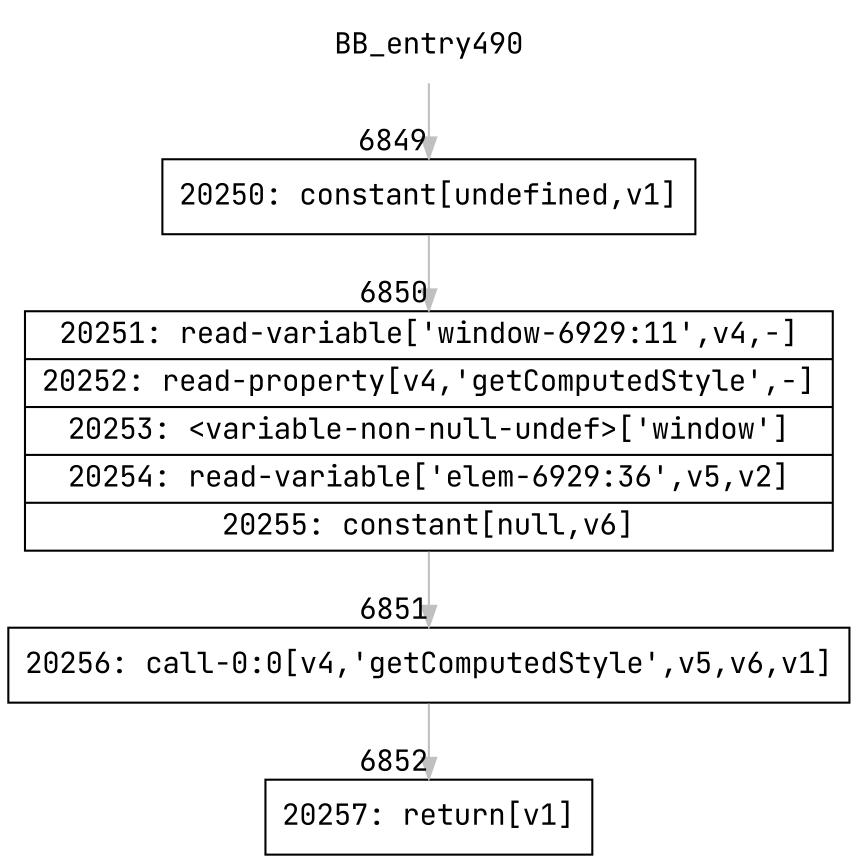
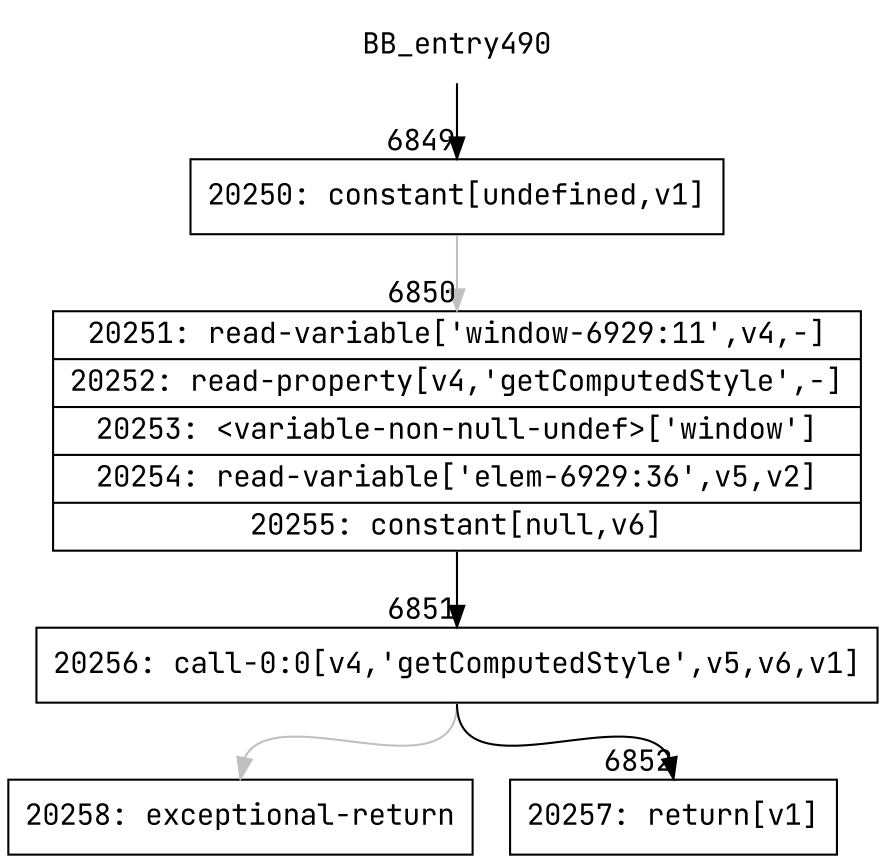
(429, 110) -> (457, 110)
(429, 579) -> (457, 579)
(429, 731) -> (555, 742)
none -> (240, 817)
